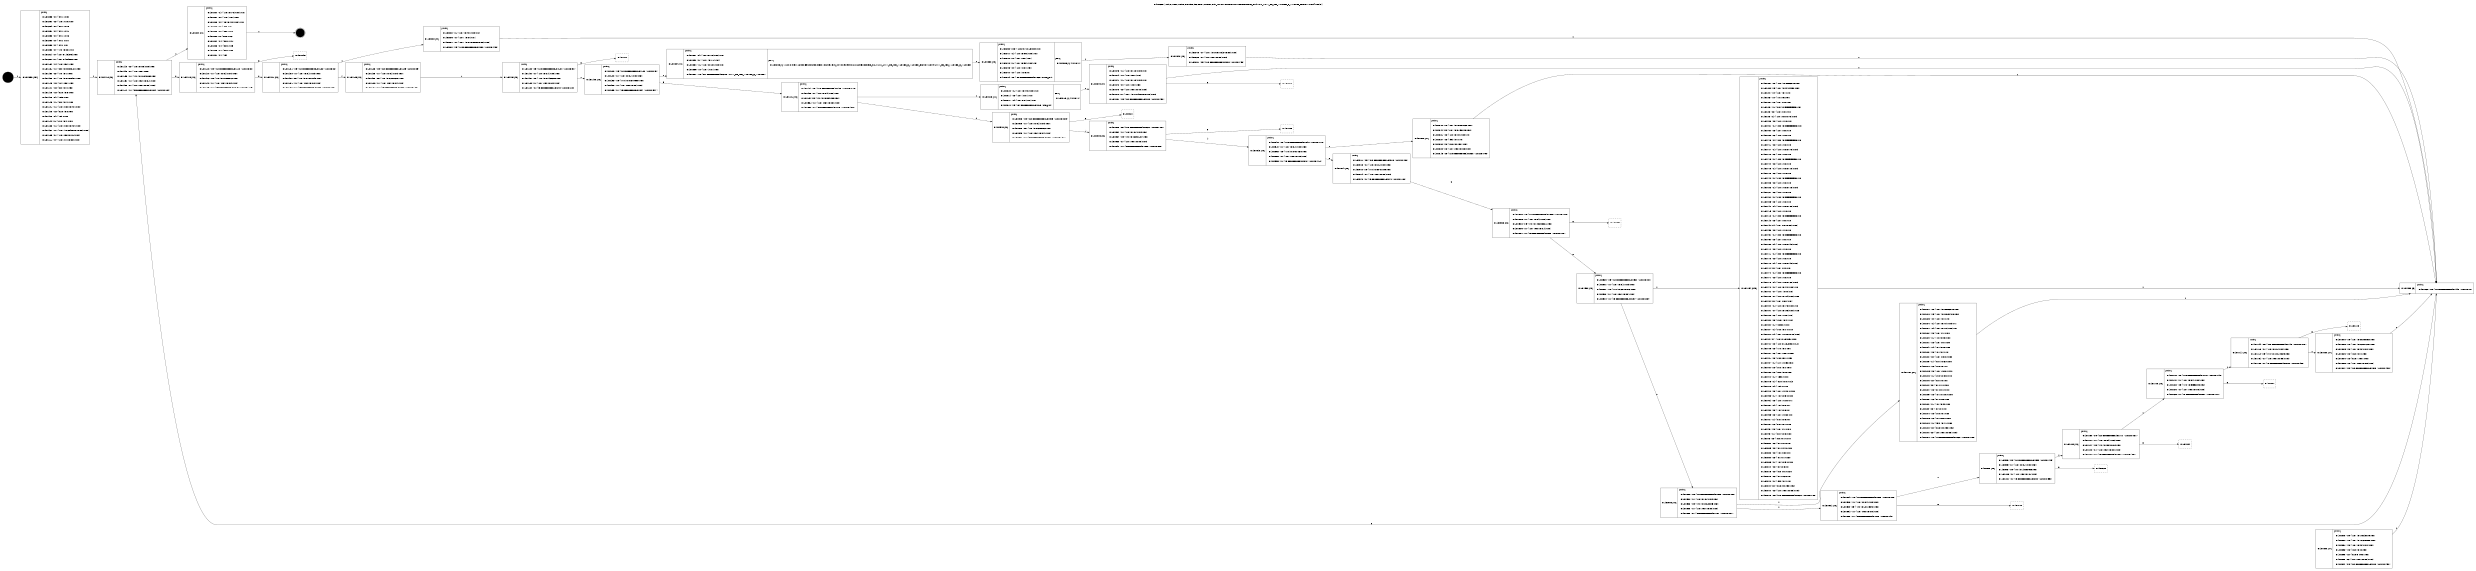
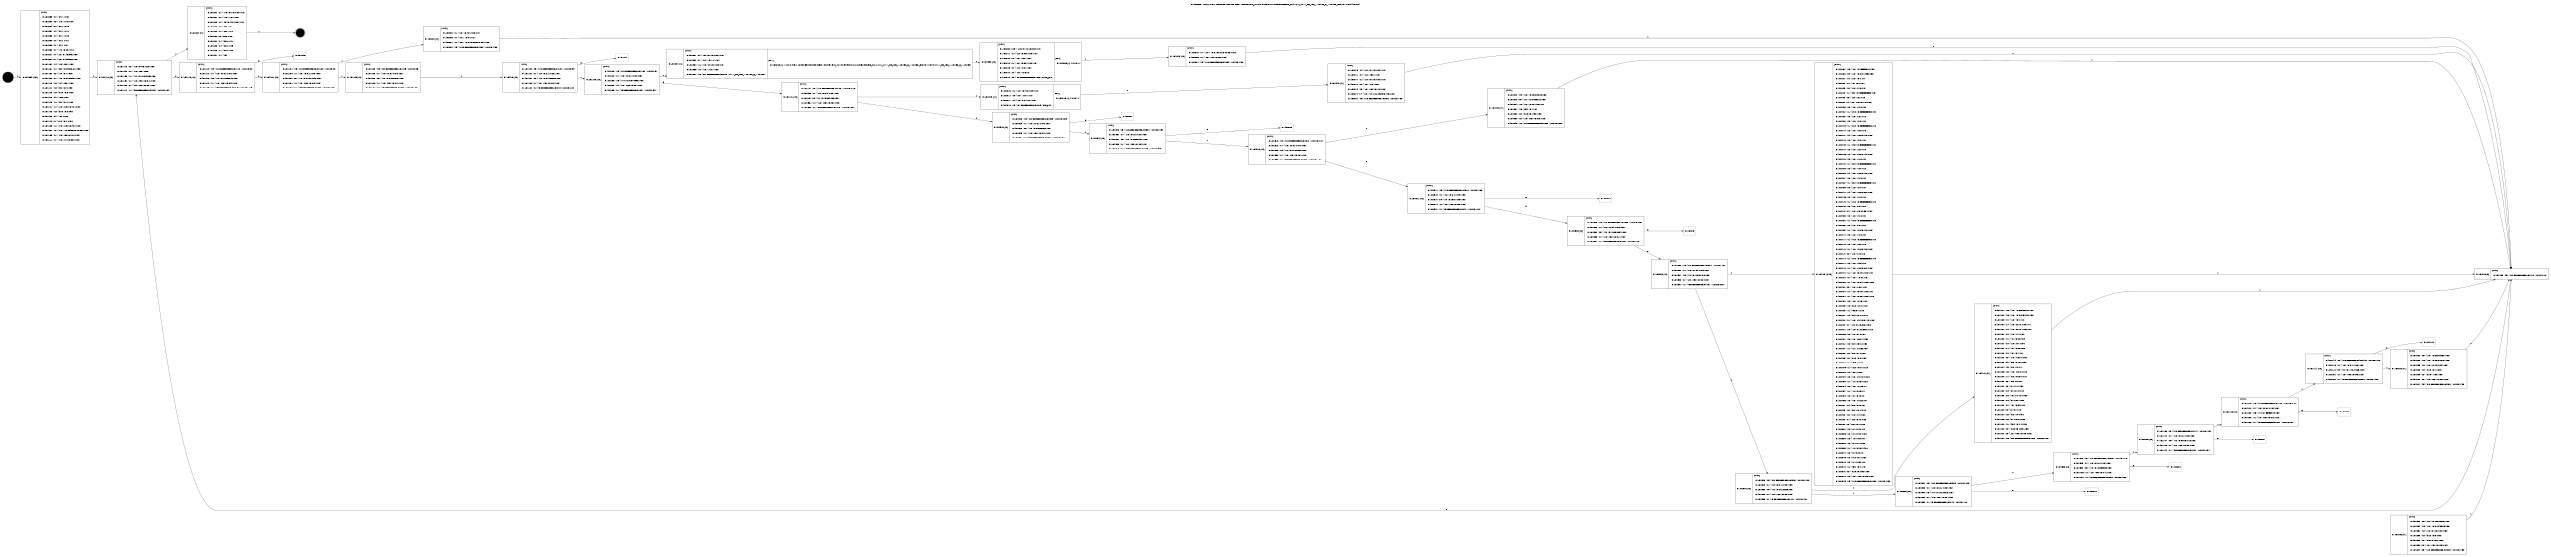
(1223, 84) -> (1541, 199)
